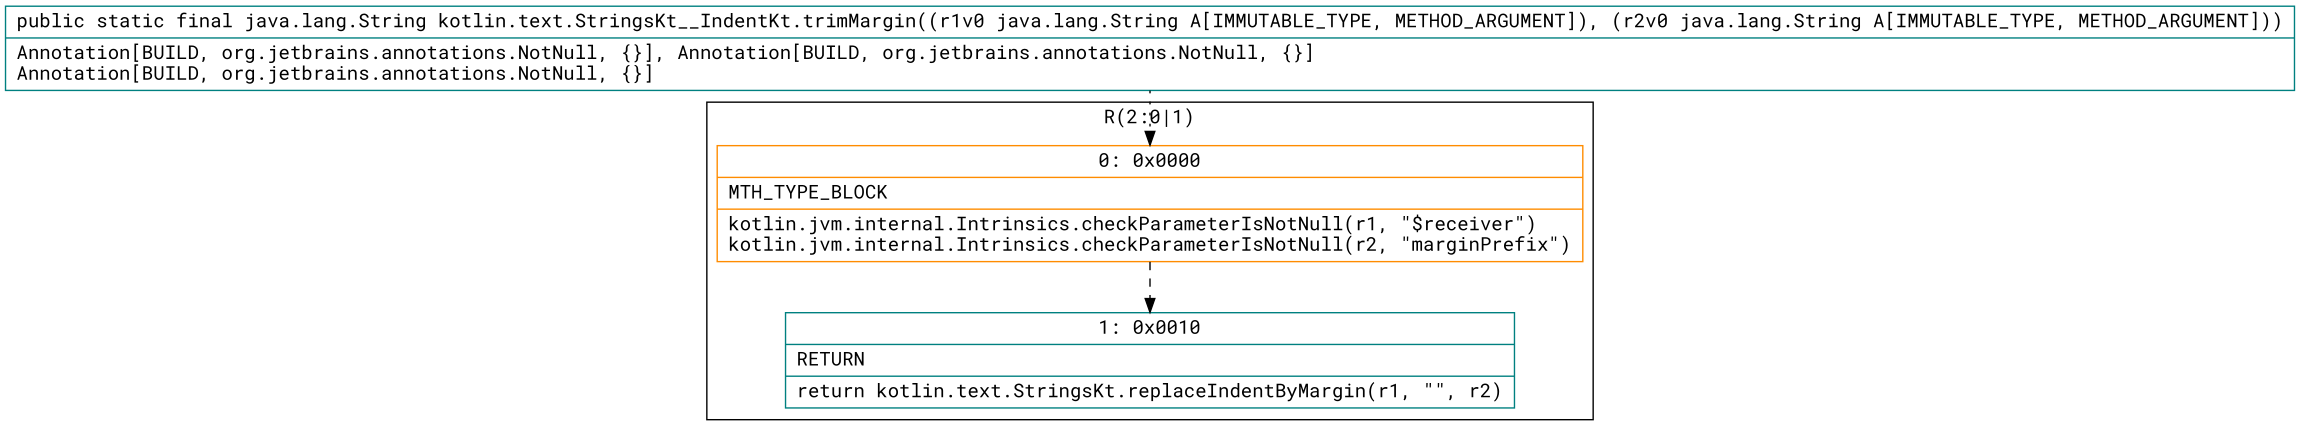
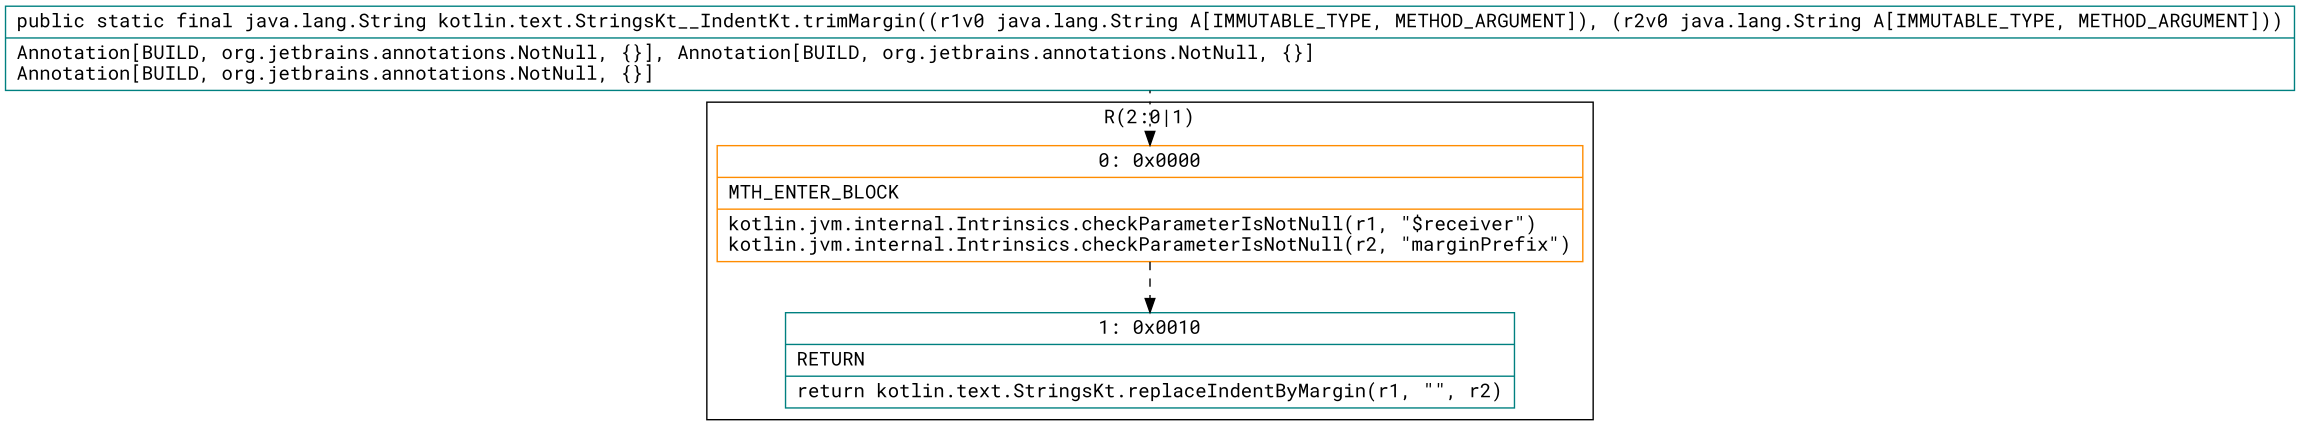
(808, 193) -> (814, 193)
